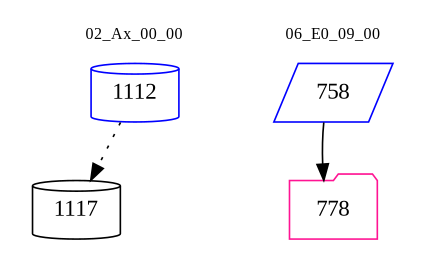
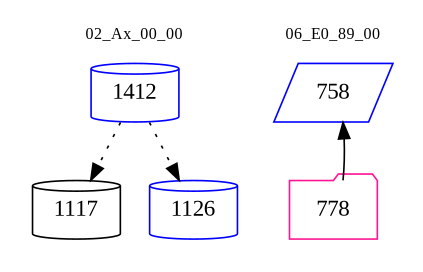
(333, 35) -> (333, 35)
(135, 93) -> (135, 93)
(323, 143) -> (344, 160)
none -> (194, 210)
